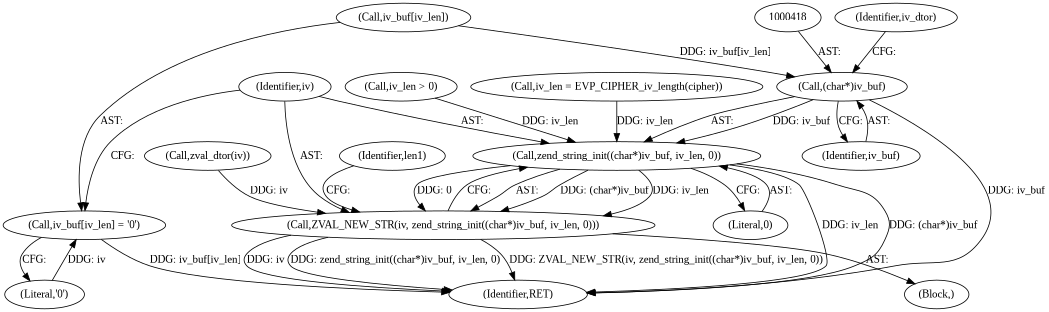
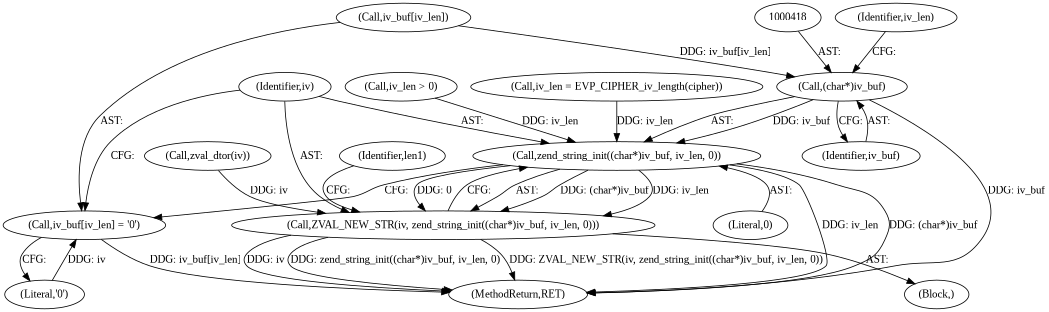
(896, 18) -> (896, 18)
(719, 181) -> (343, 198)
(518, 294) -> (518, 294)
